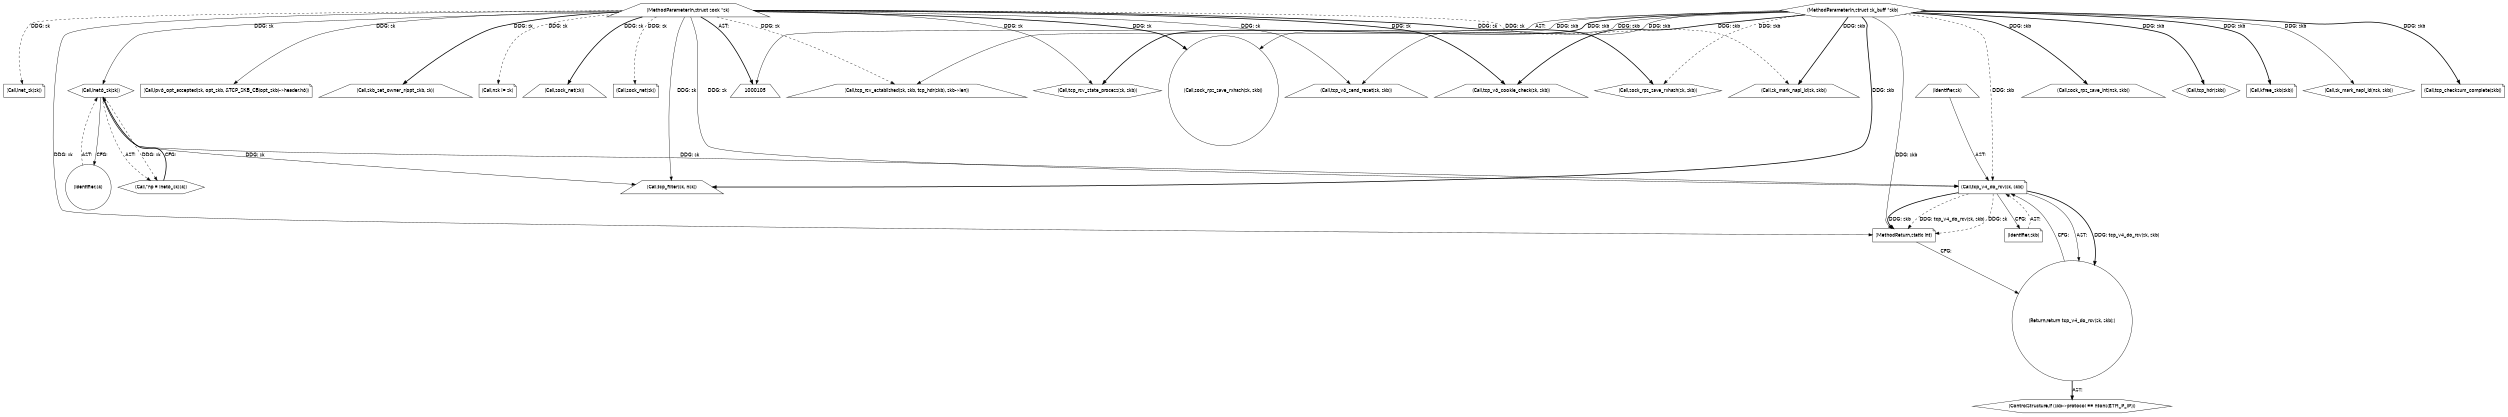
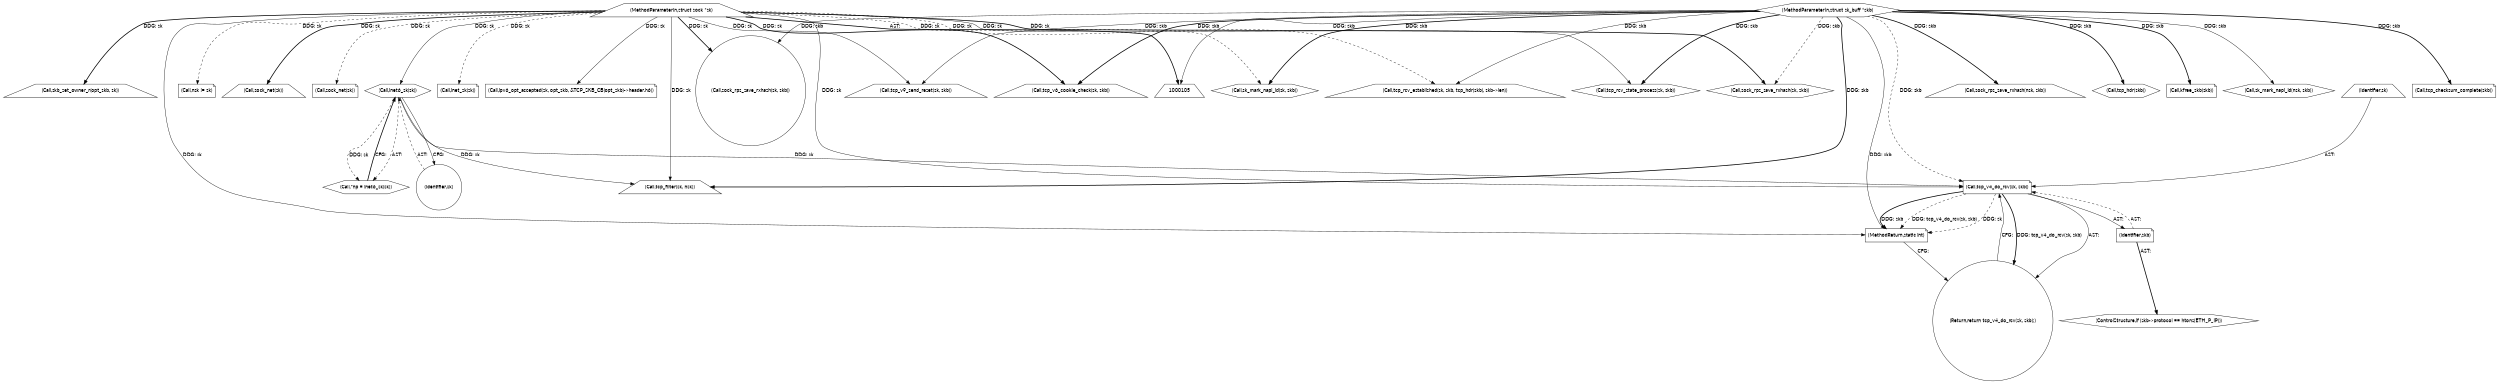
(1541, 26) -> (1344, 26)
(1356, 91) -> (916, 91)
(1794, 91) -> (1265, 91)
(2094, 91) -> (2005, 91)
(2022, 219) -> (2119, 219)
(2072, 388) -> (2146, 276)
